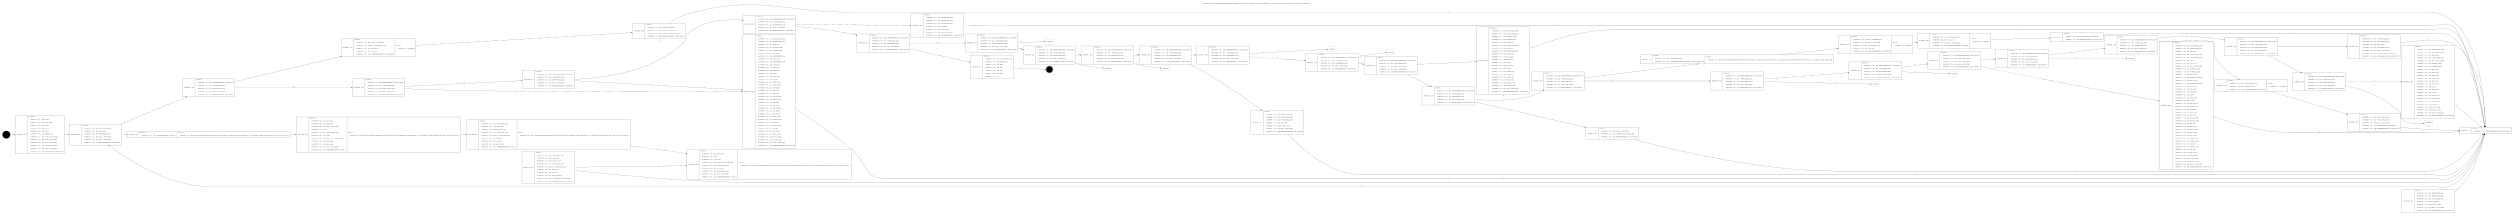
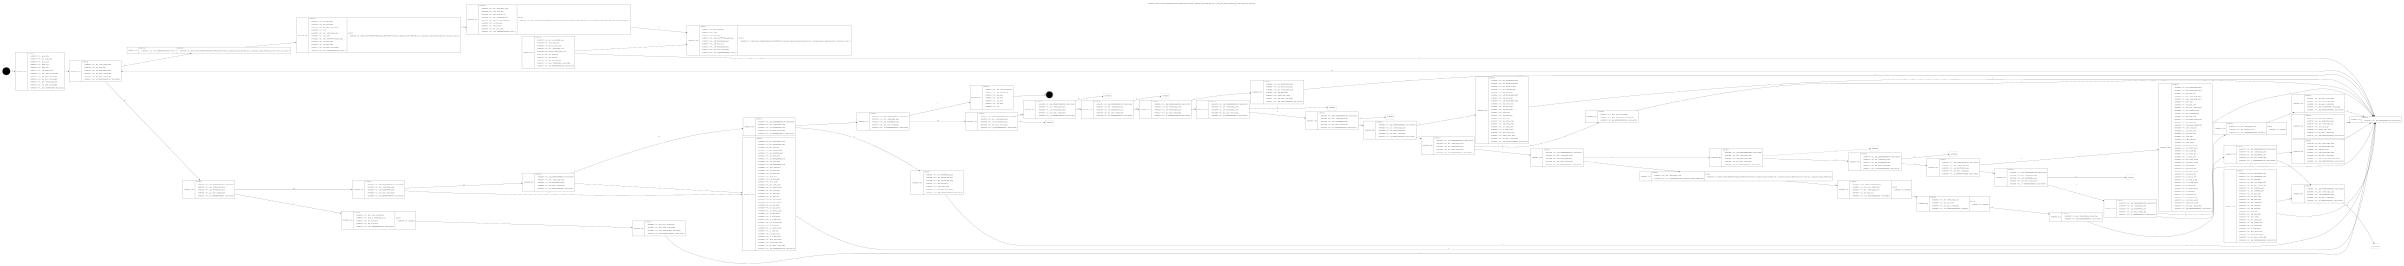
(2373, 82) -> (2284, 200)
